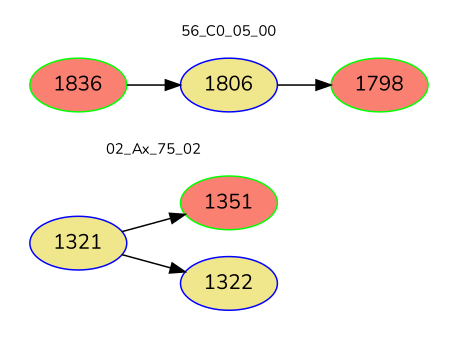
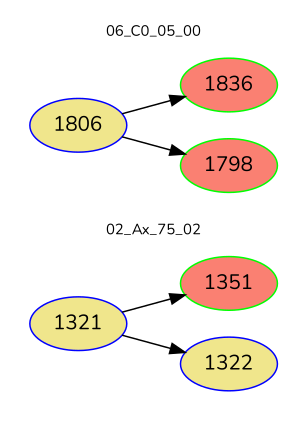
(229, 32) -> (154, 32)
(146, 85) -> (146, 107)
